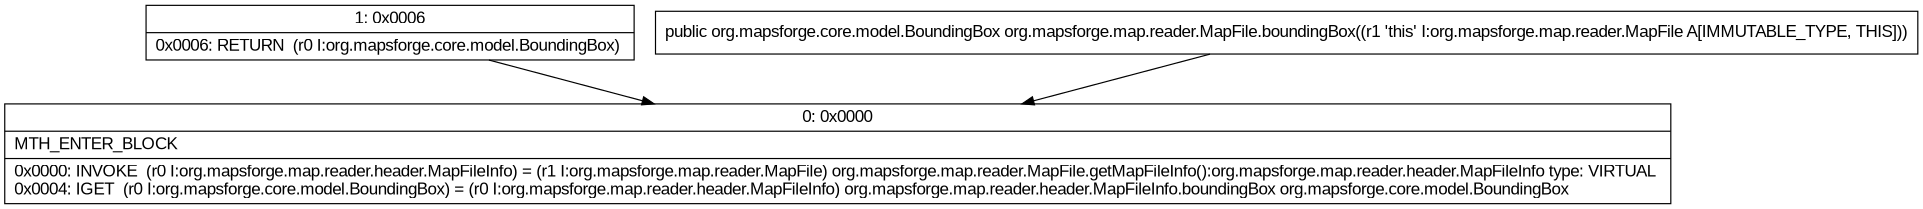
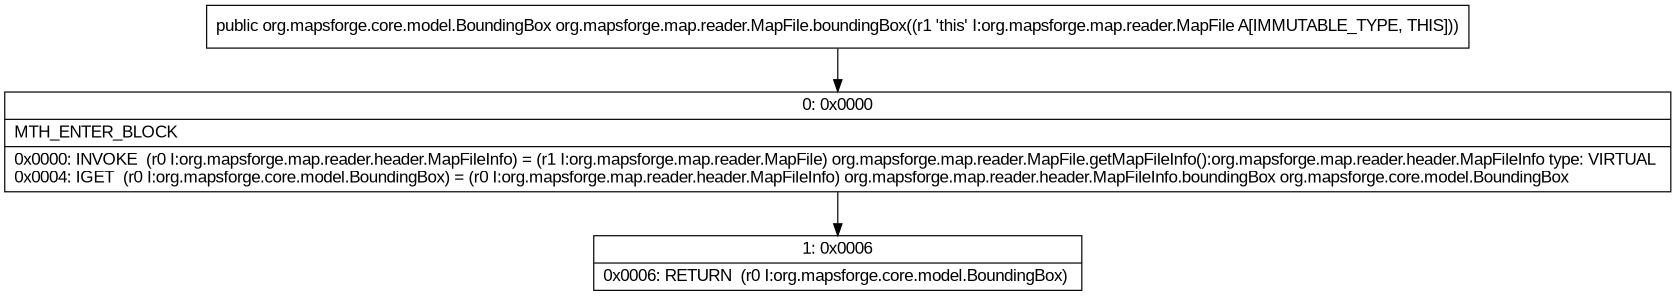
(566, 80) -> (838, 208)
